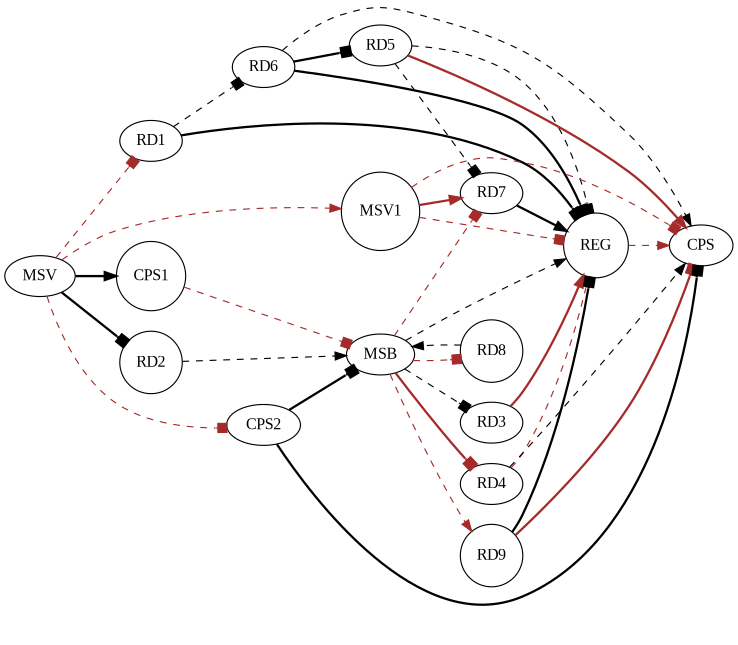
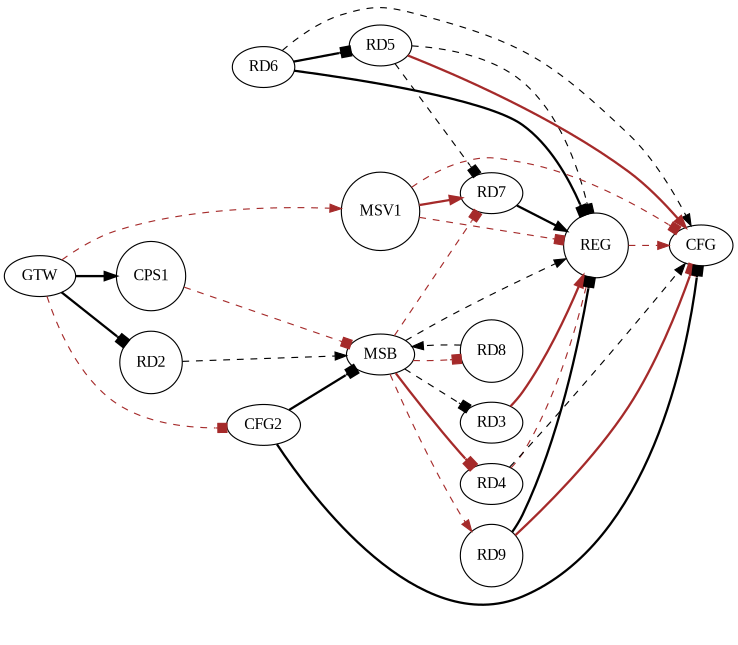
(151, 141) -> none
(701, 245) -> (701, 245)
(40, 276) -> (40, 276)
(264, 425) -> (264, 425)
